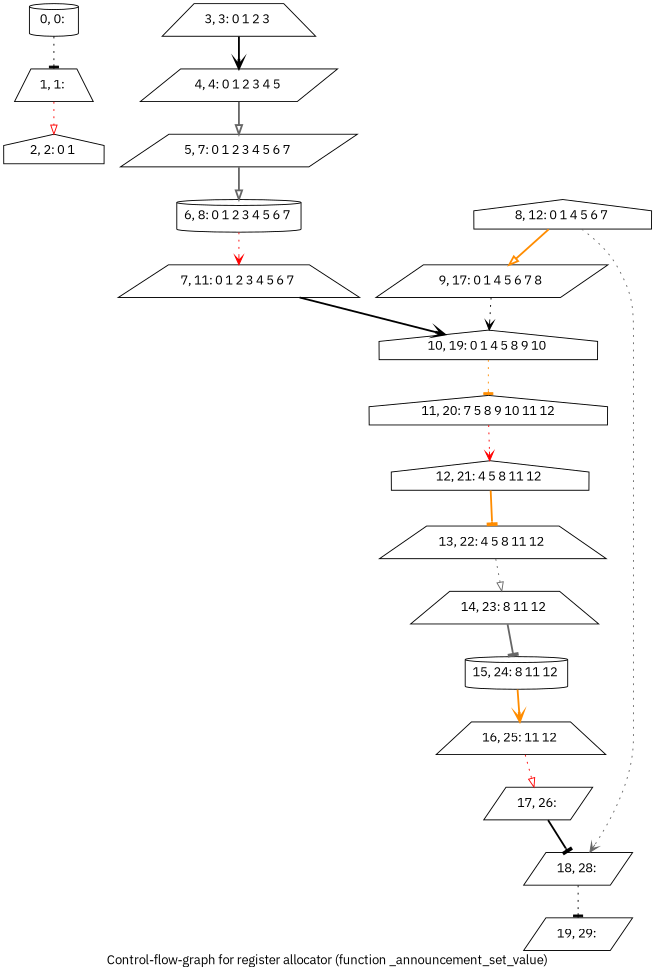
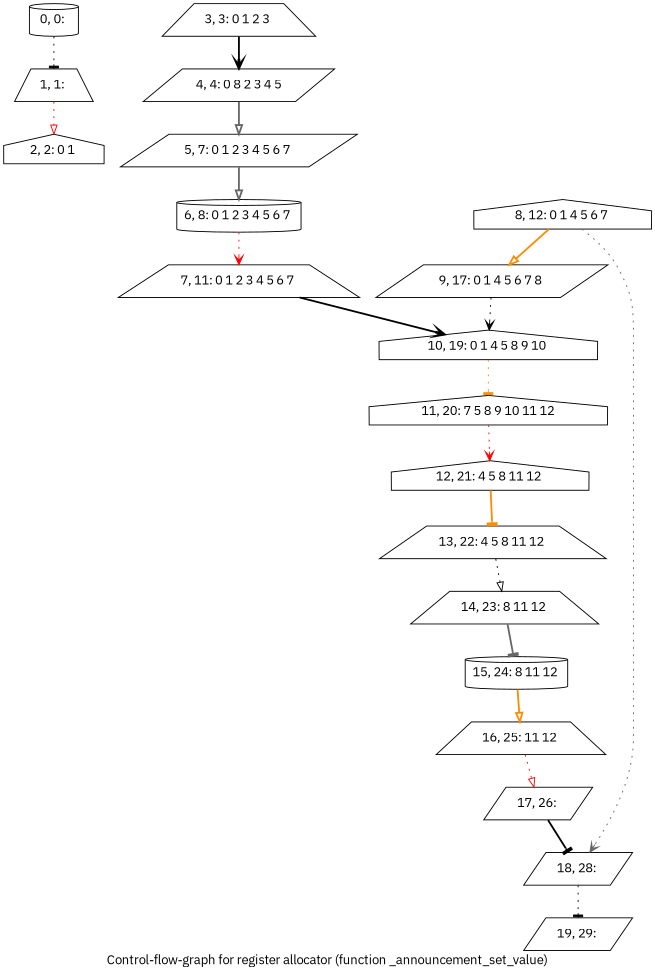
(239, 85) -> (239, 85)
(498, 571) -> (498, 571)
(518, 701) -> (518, 701)
